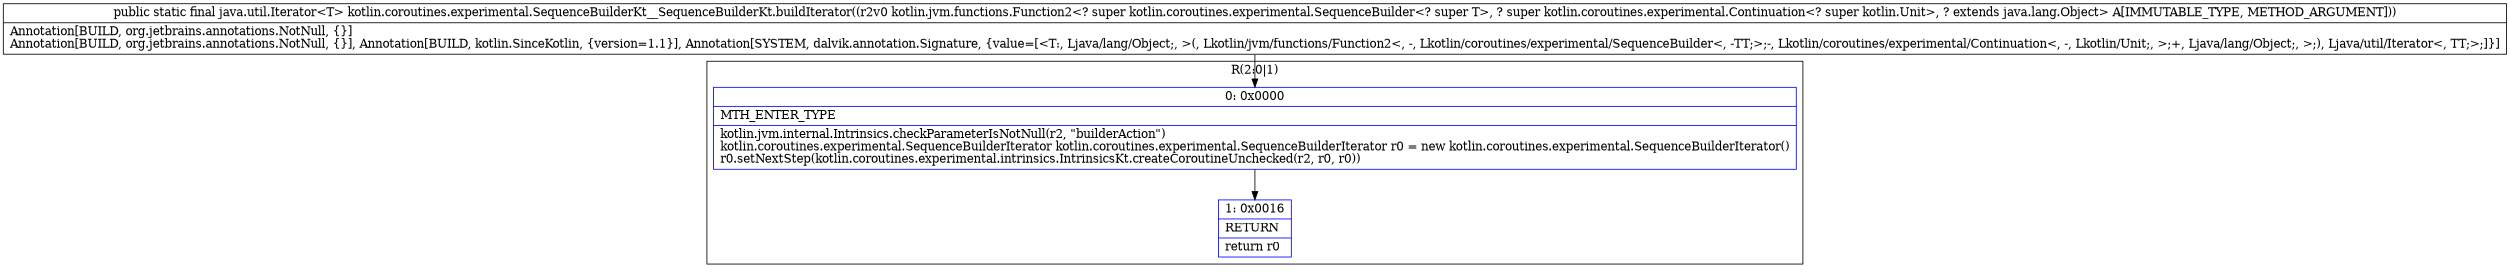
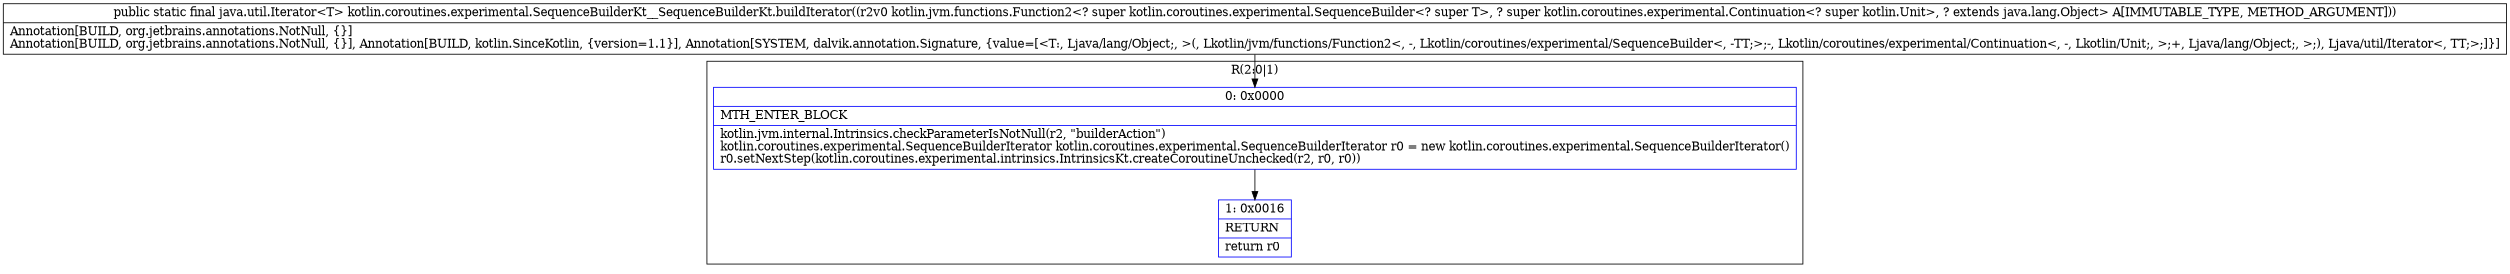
(778, 115) -> (784, 115)
